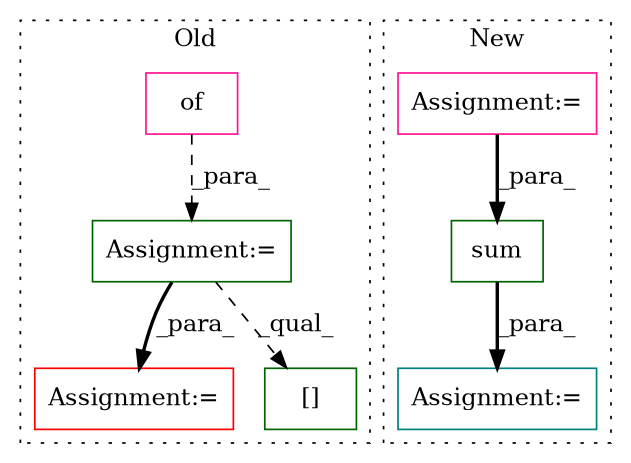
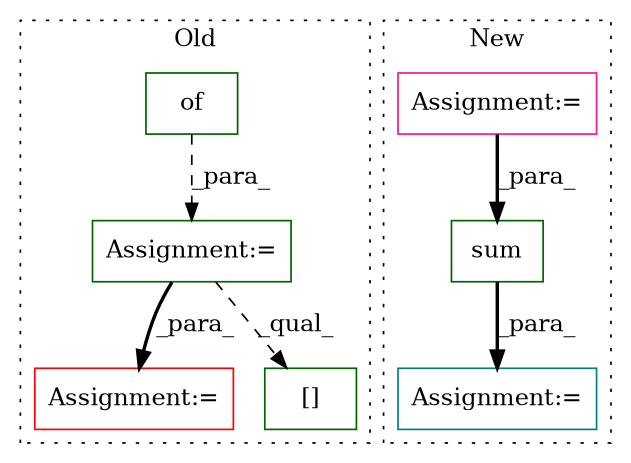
(192, 104) -> (192, 104)
